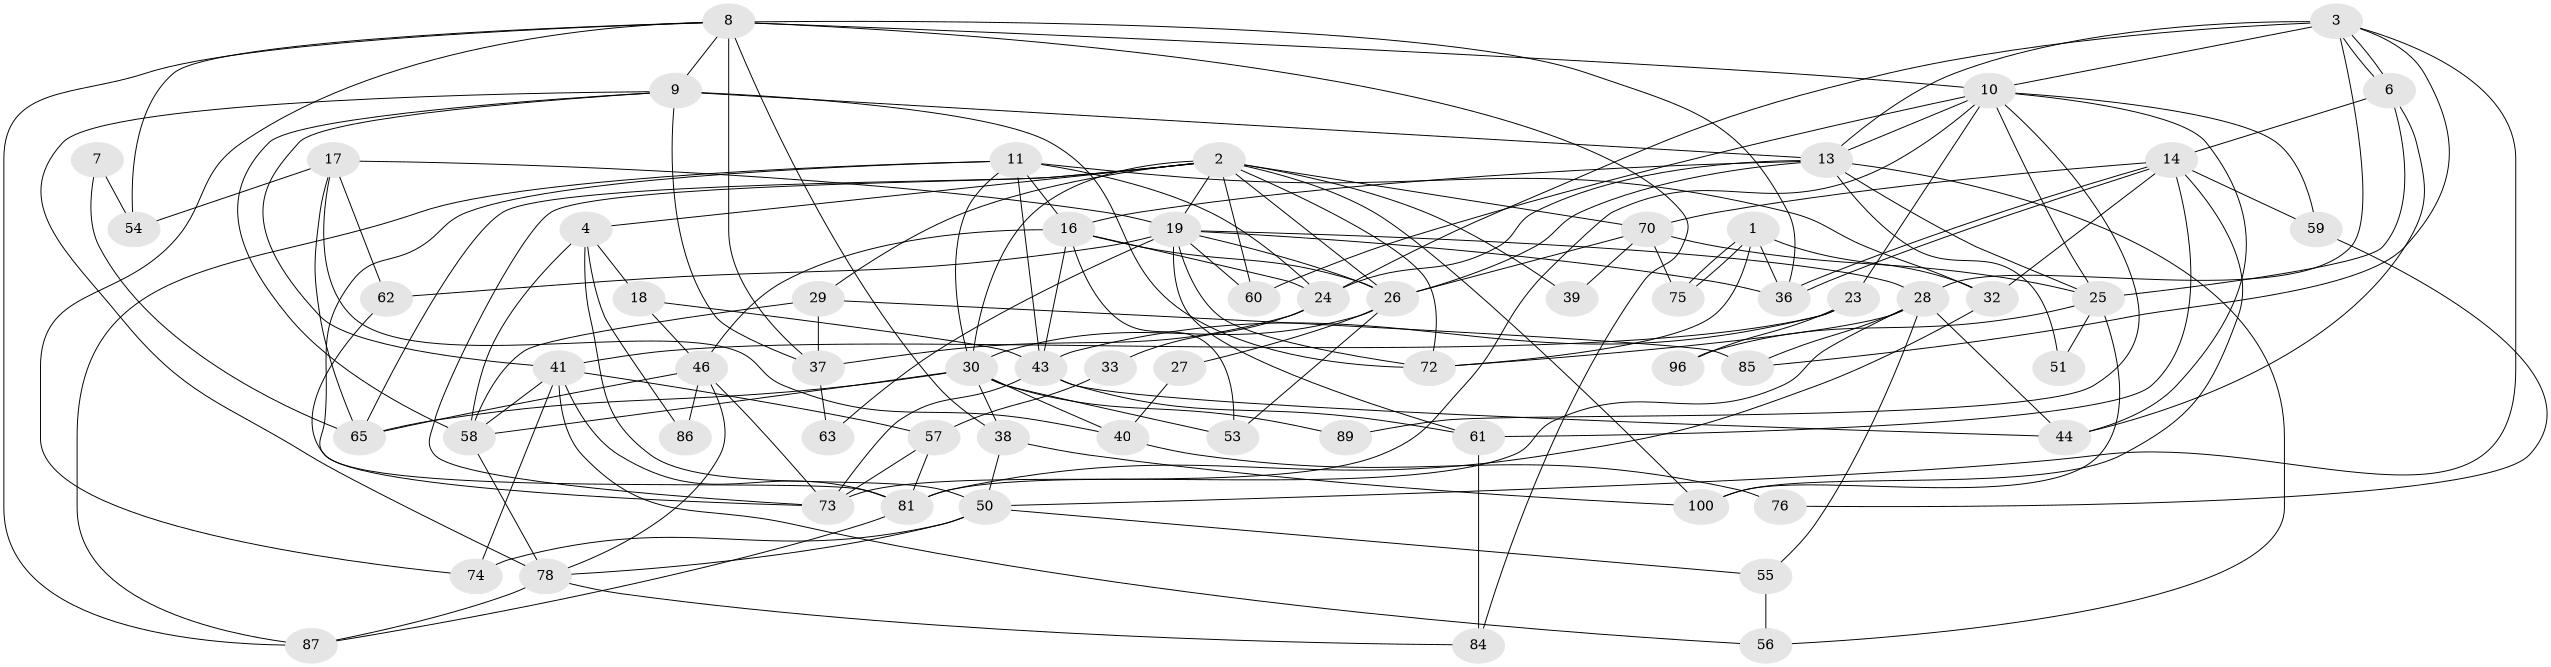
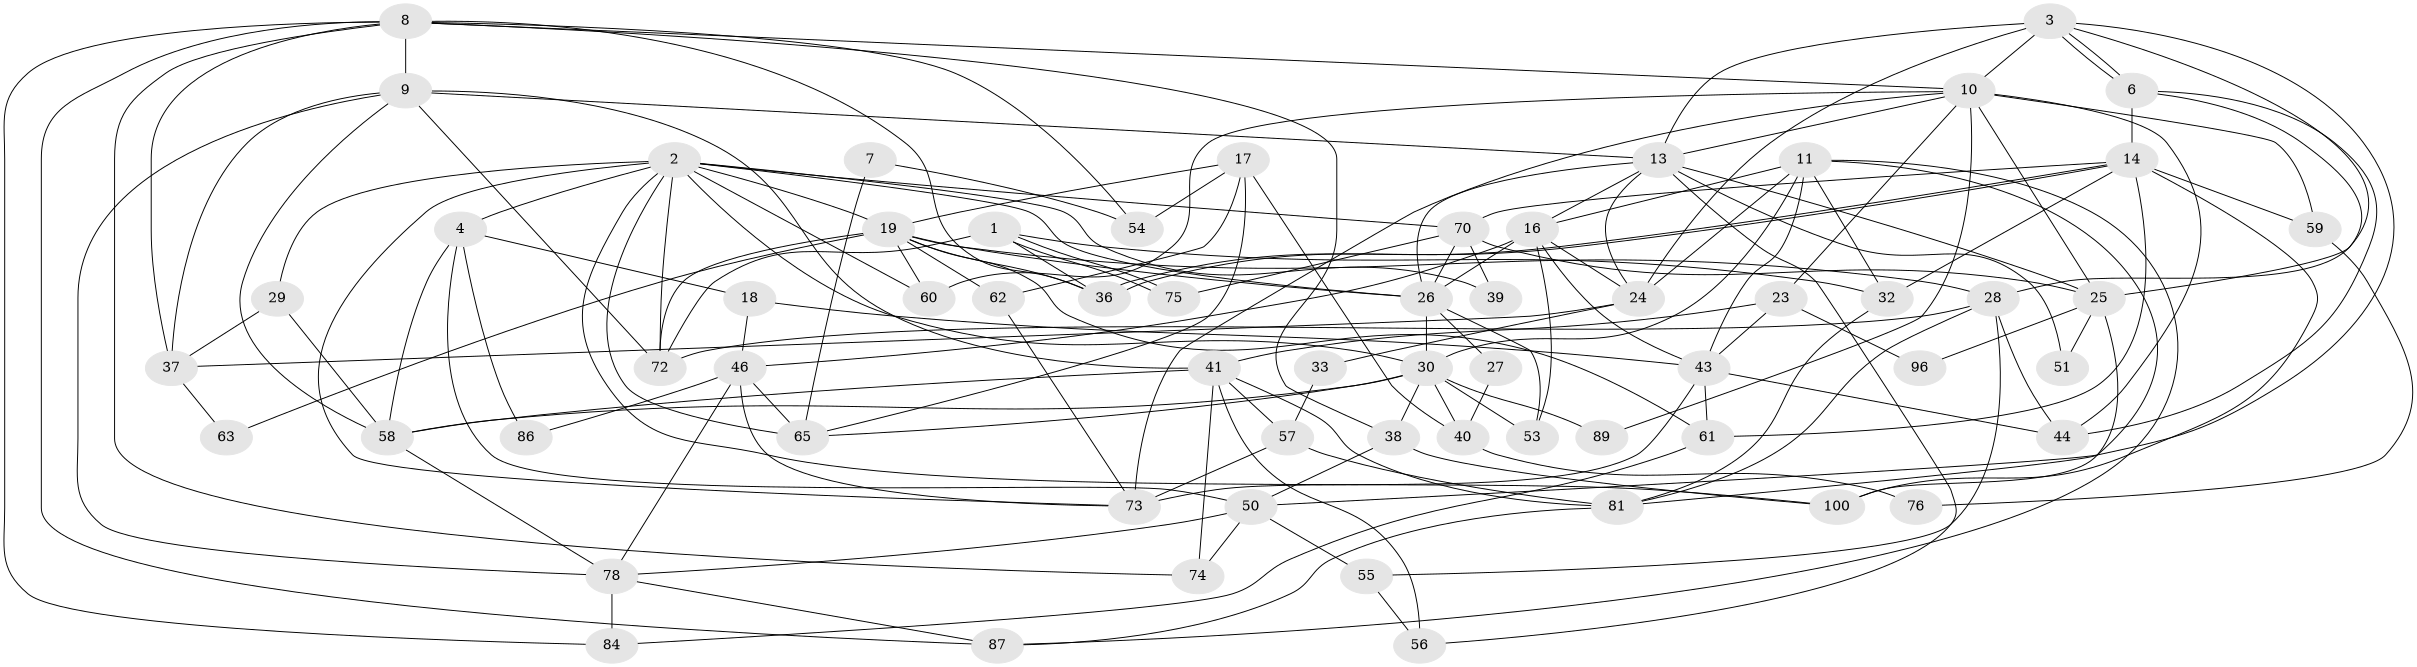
(1748, 368) -> none
